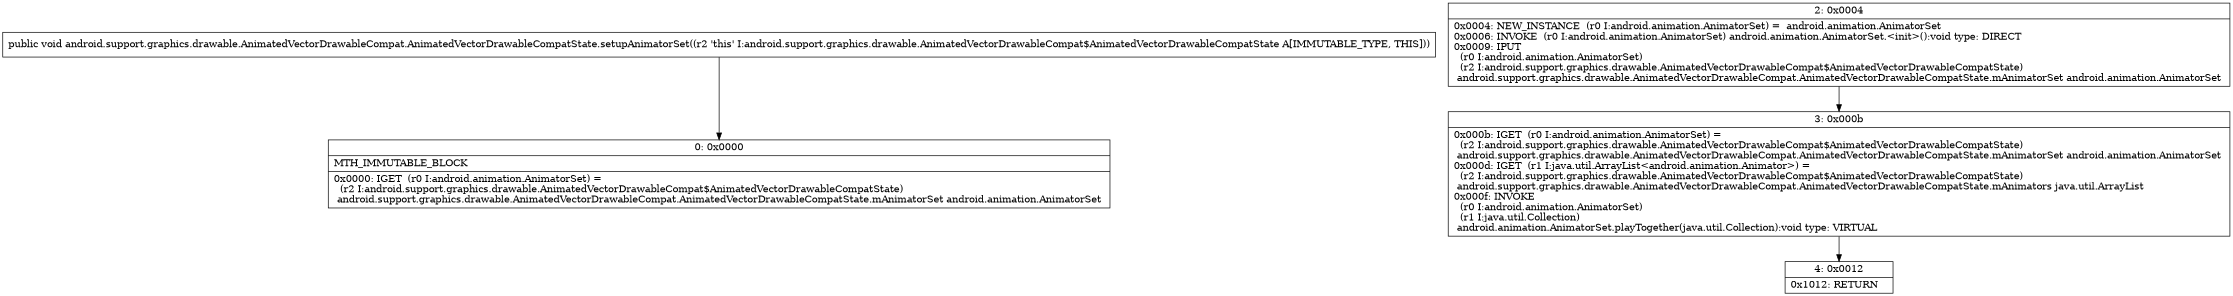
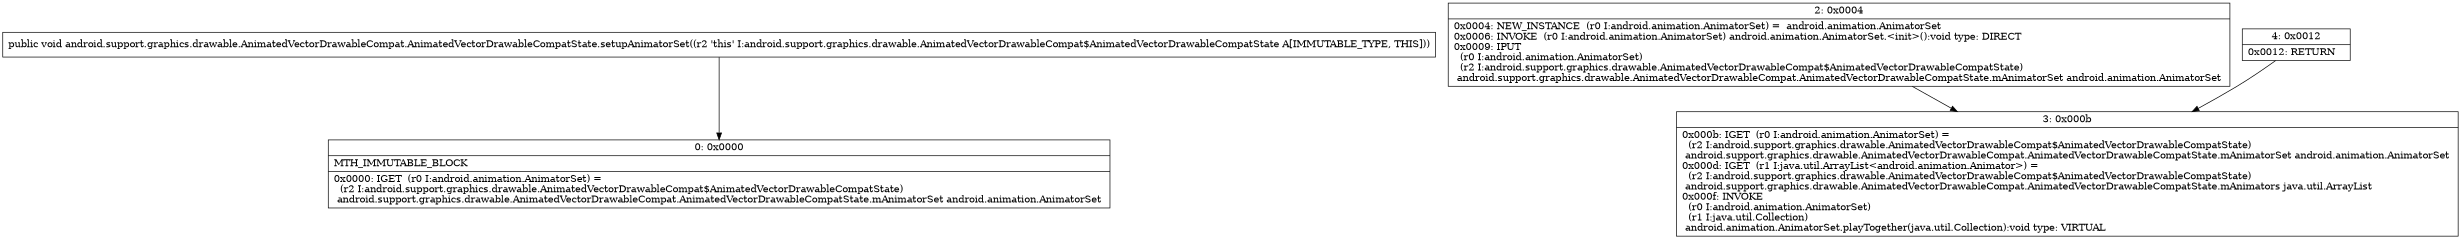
(1839, 245) -> (2238, 86)
(1839, 285) -> (2296, 52)
